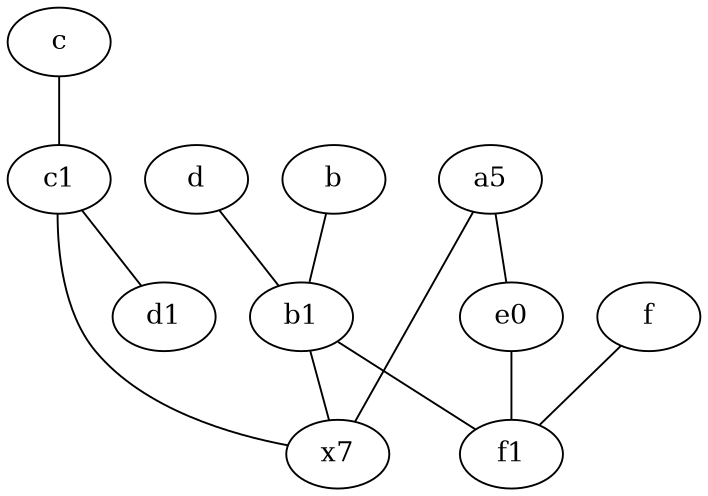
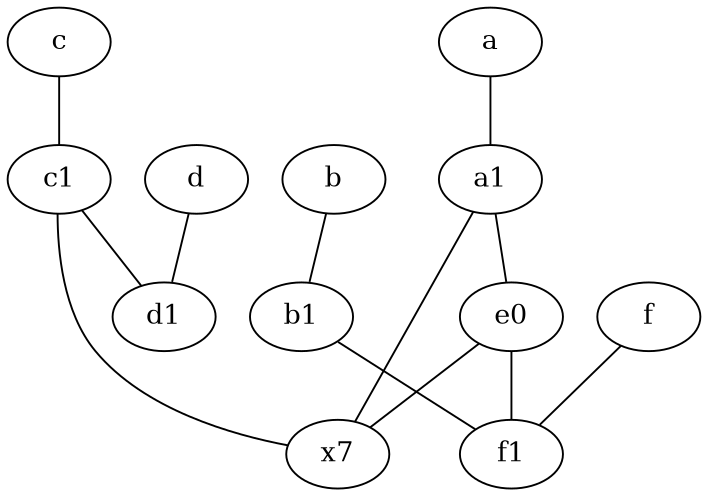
none -> (490, 42)
(490, 179) -> (490, 179)
(249, 248) -> (180, 248)
(320, 386) -> (427, 383)
